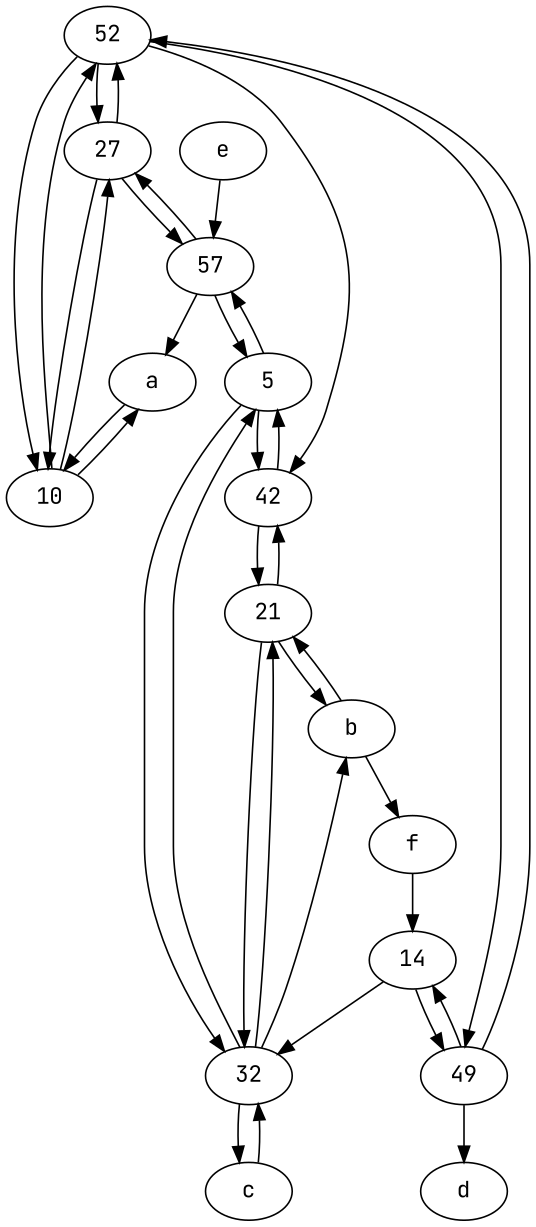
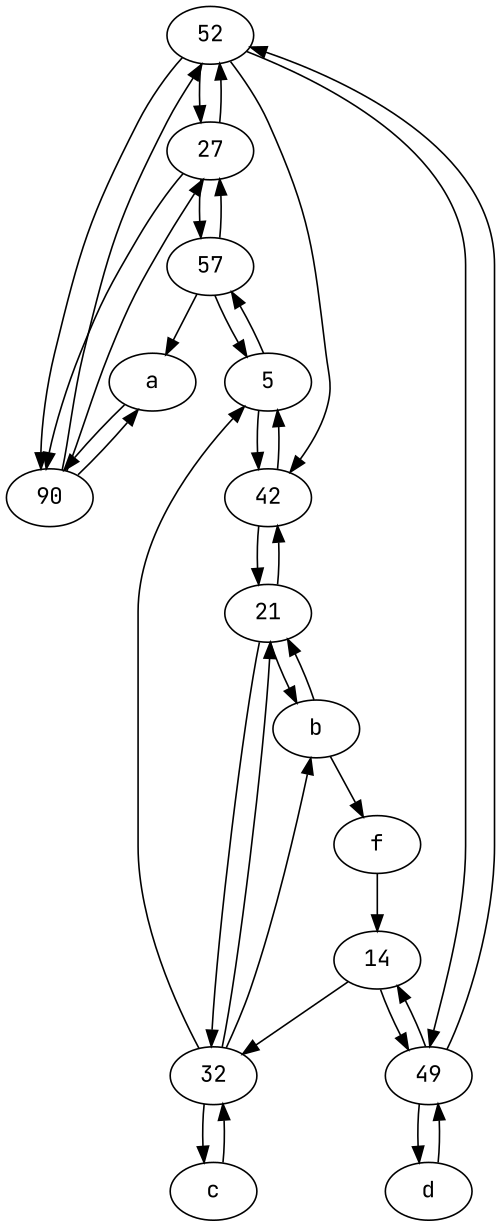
(223, 151) -> none
(50, 498) -> (50, 498)
(144, 716) -> none
none -> (439, 1141)
